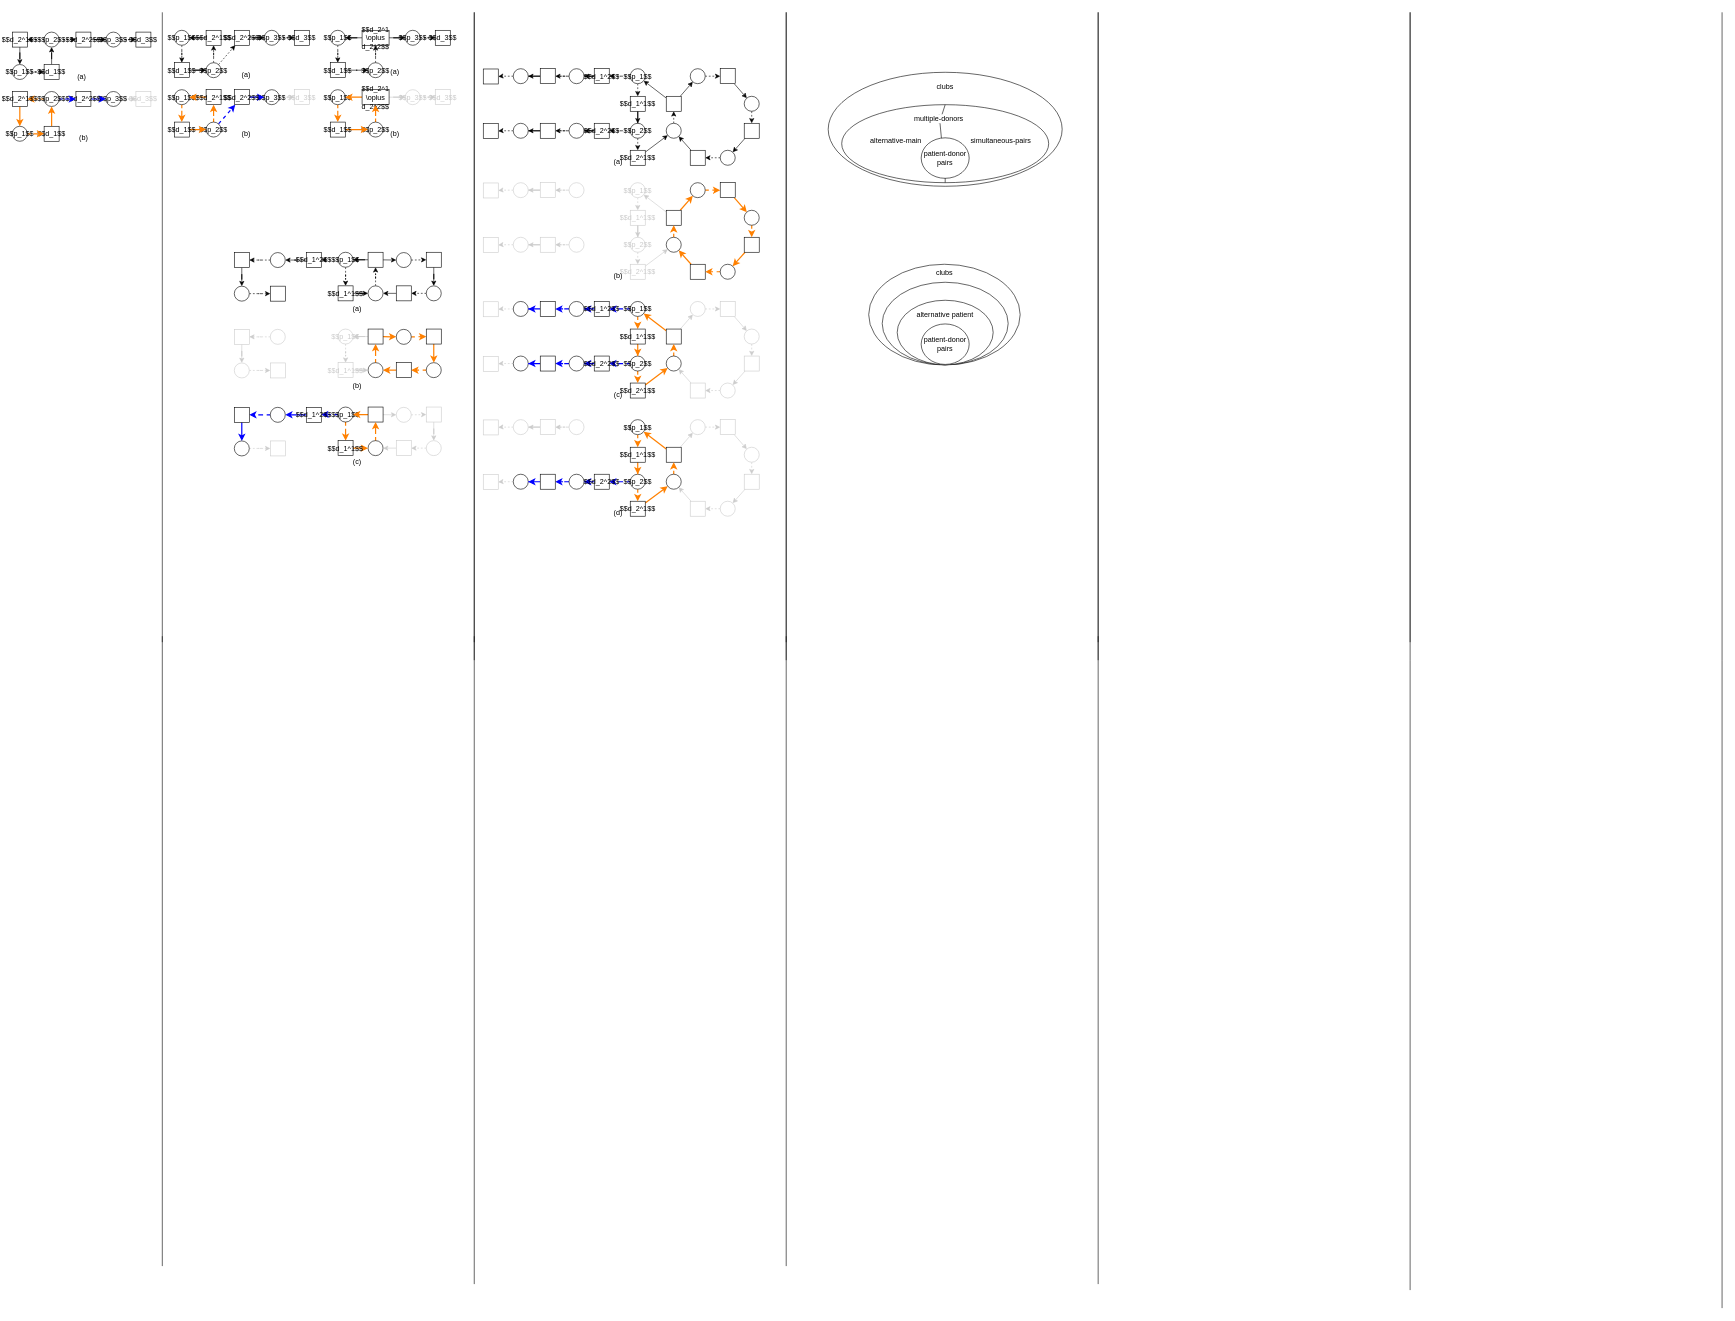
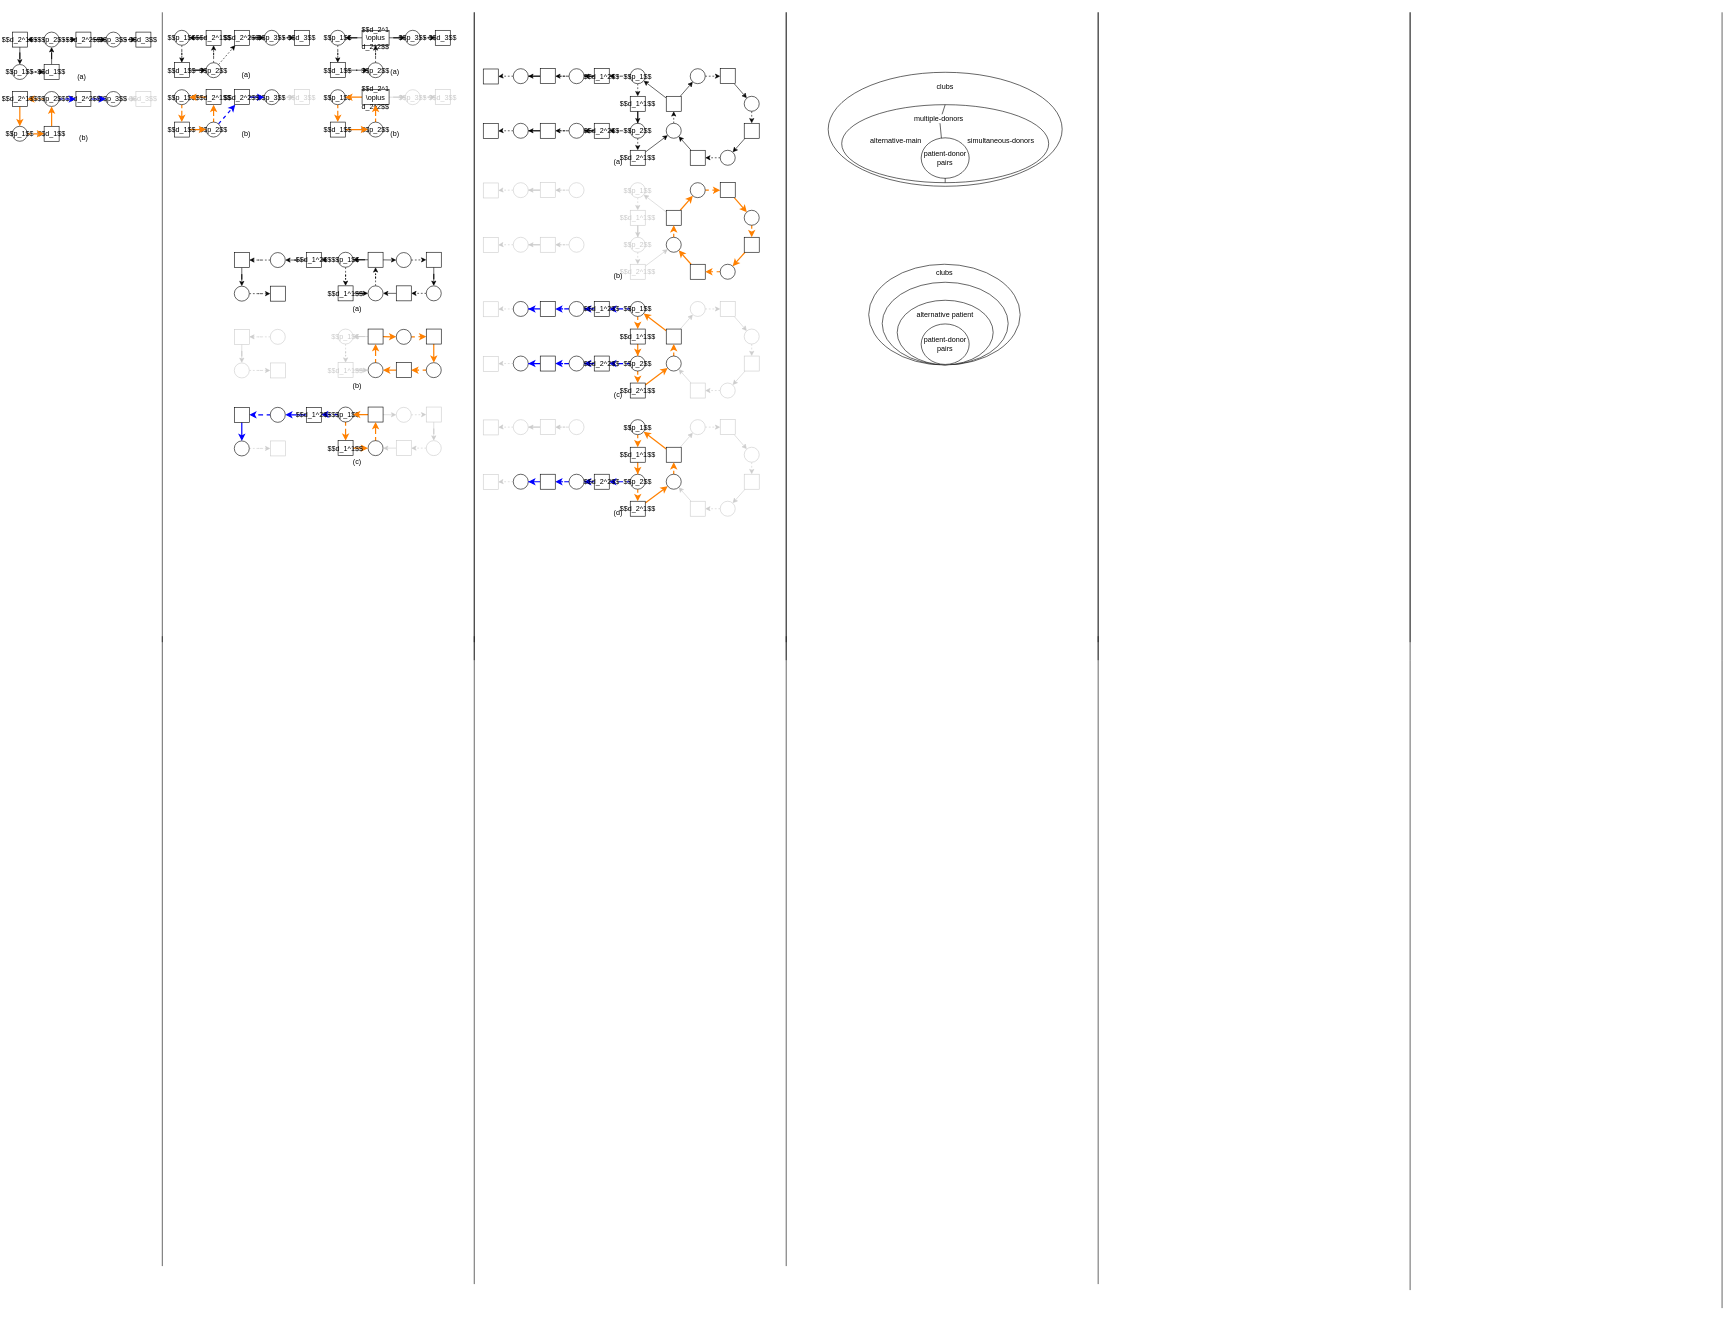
(1001, 141) -> (1001, 141)
